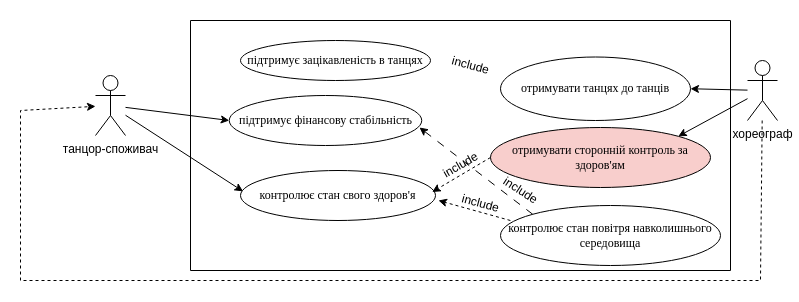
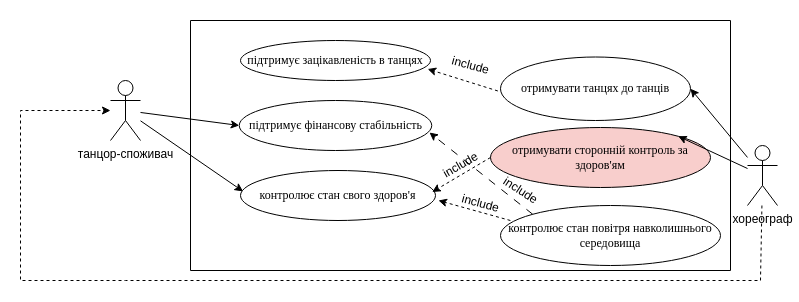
none -> (466, 81)
(763, 91) -> (763, 176)
(111, 106) -> (126, 111)
(326, 121) -> (336, 126)
